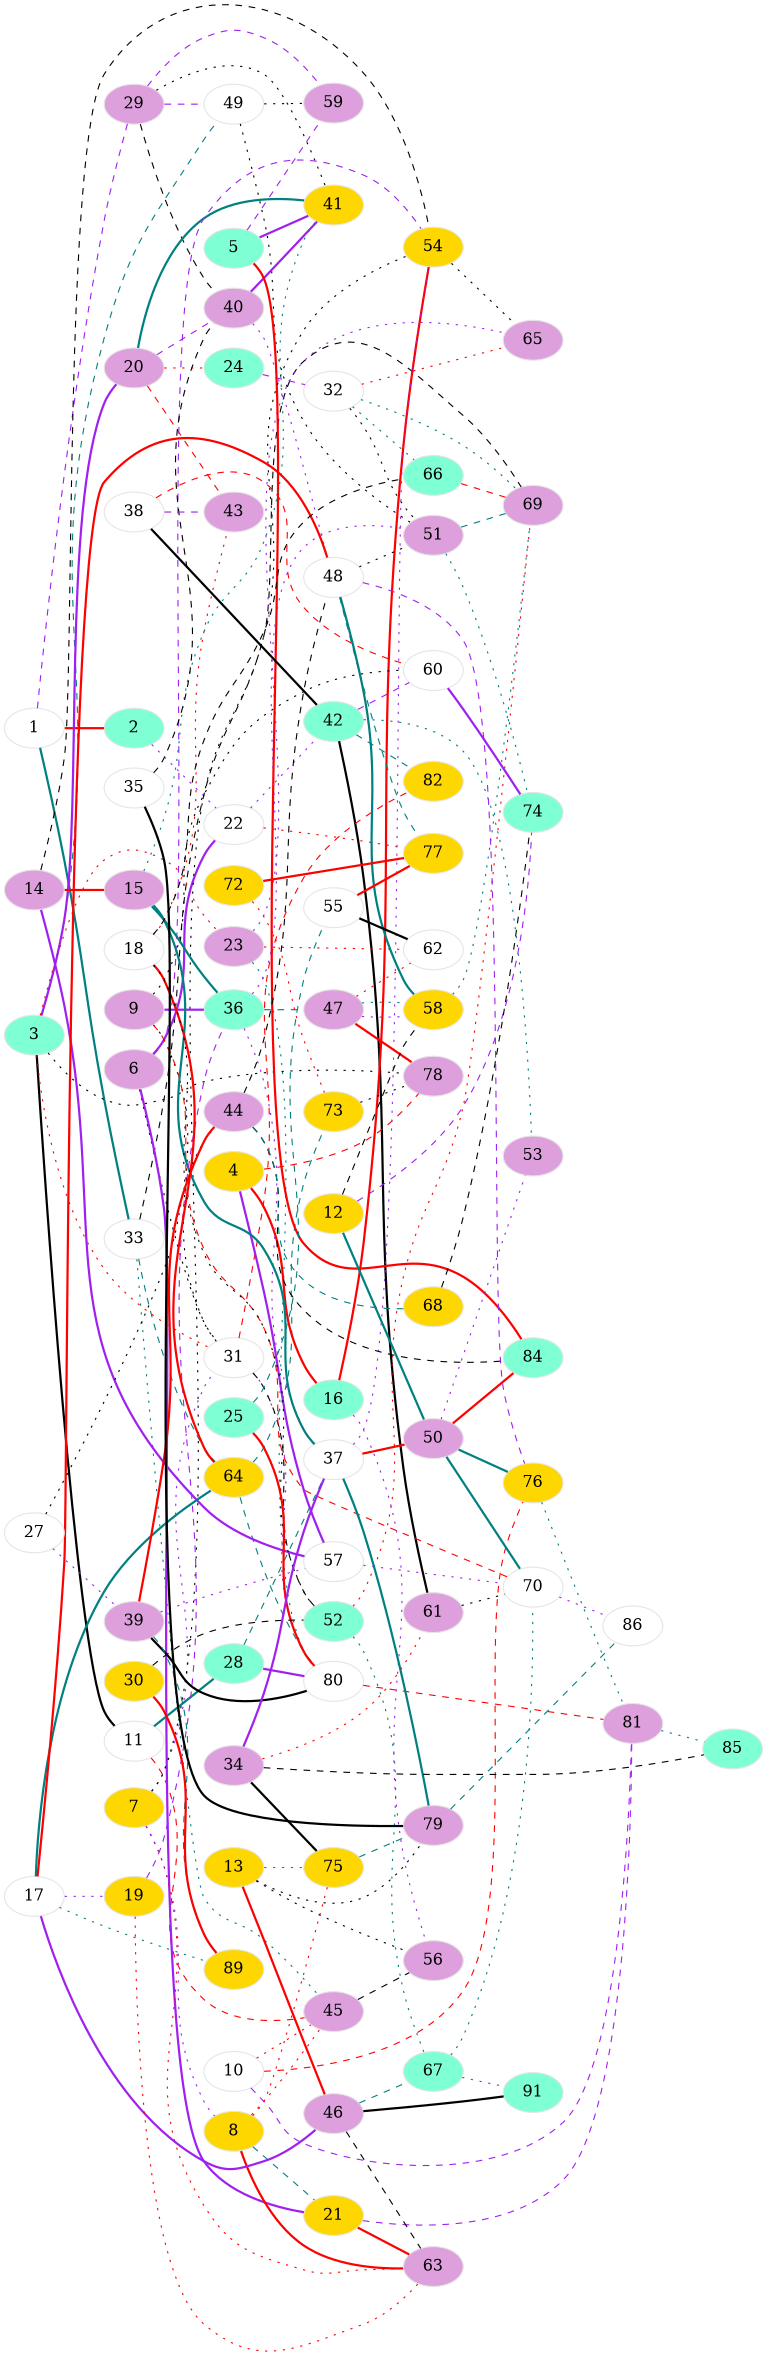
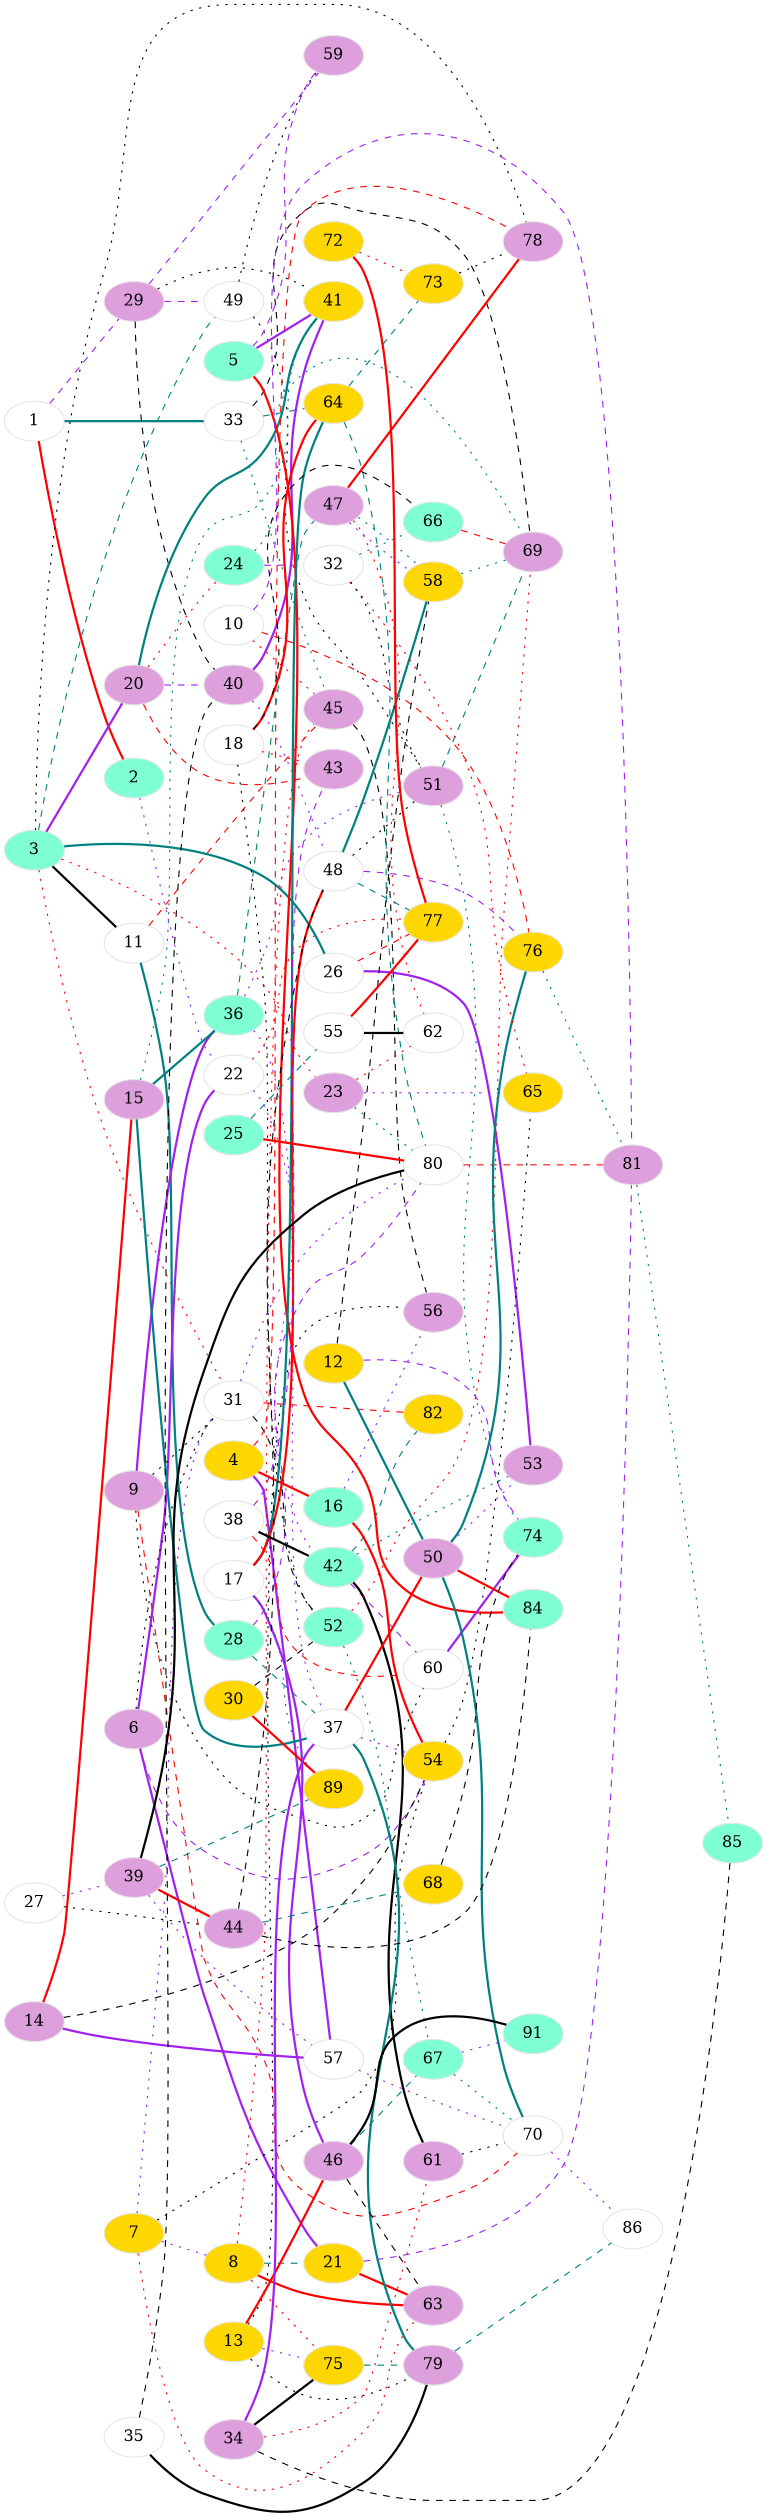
(533, 340) -> (533, 1093)
(444, 435) -> (355, 361)
none -> (334, 973)
(284, 1672) -> (305, 1296)
(134, 1896) -> none
